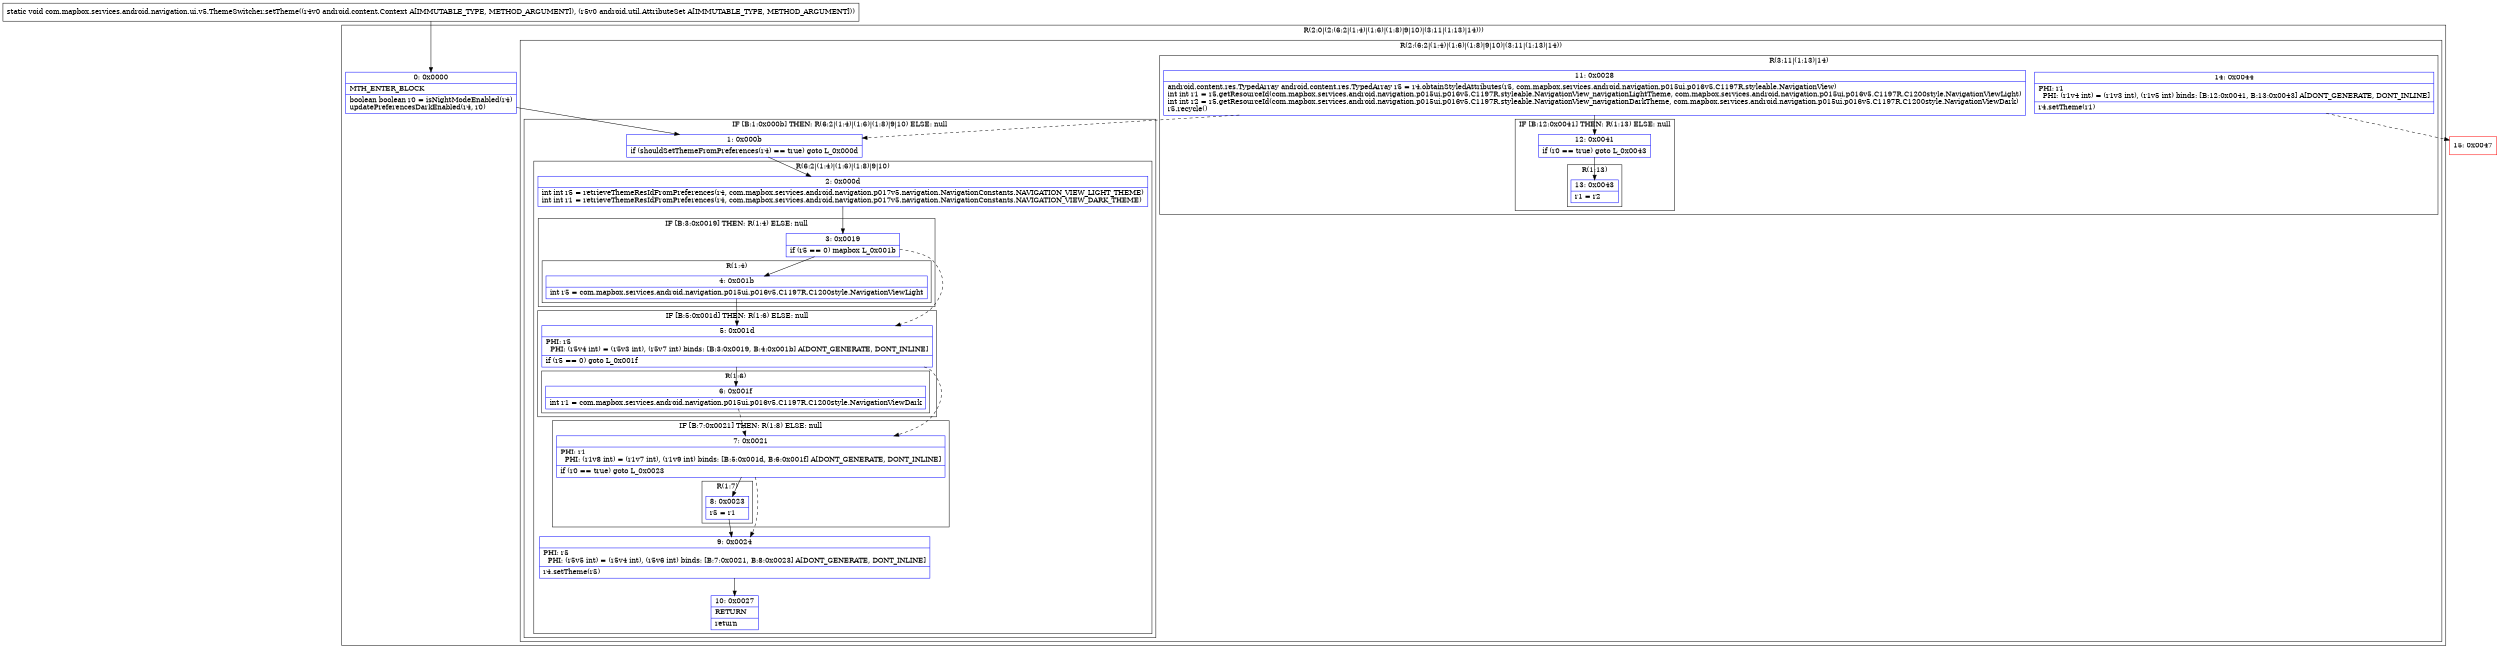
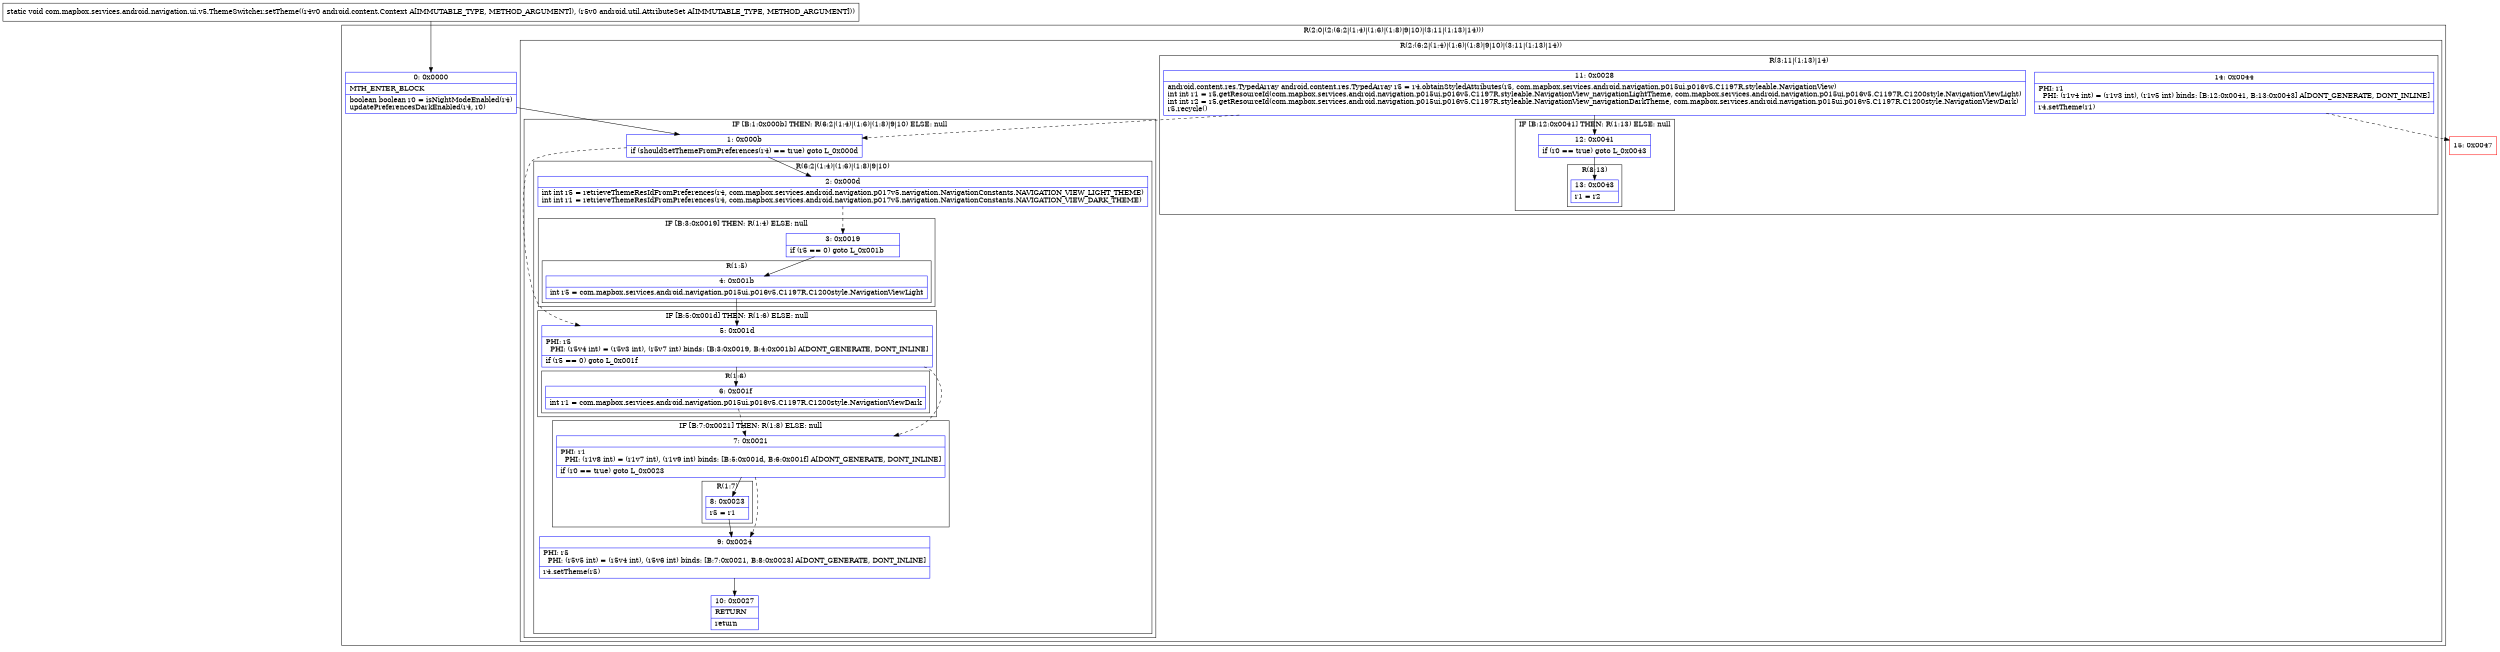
(1595, 170) -> (1595, 170)
(843, 215) -> (843, 215)
(843, 251) -> (837, 251)
(737, 266) -> (737, 266)
(943, 285) -> (527, 171)
